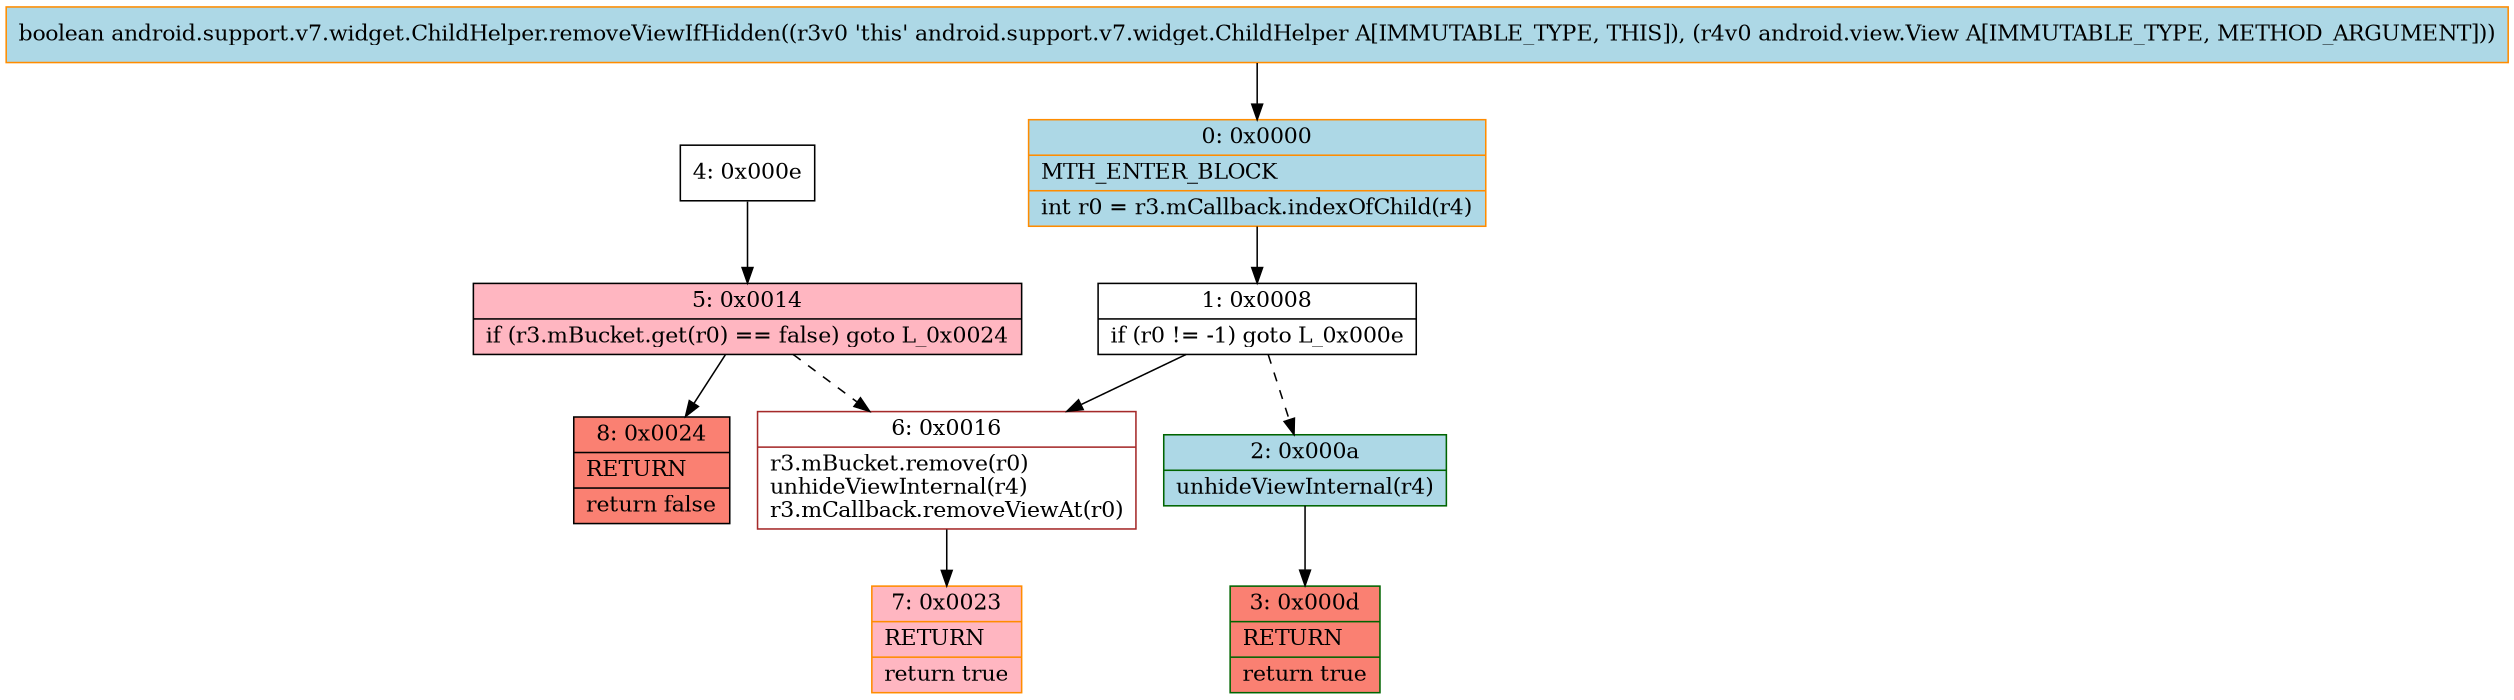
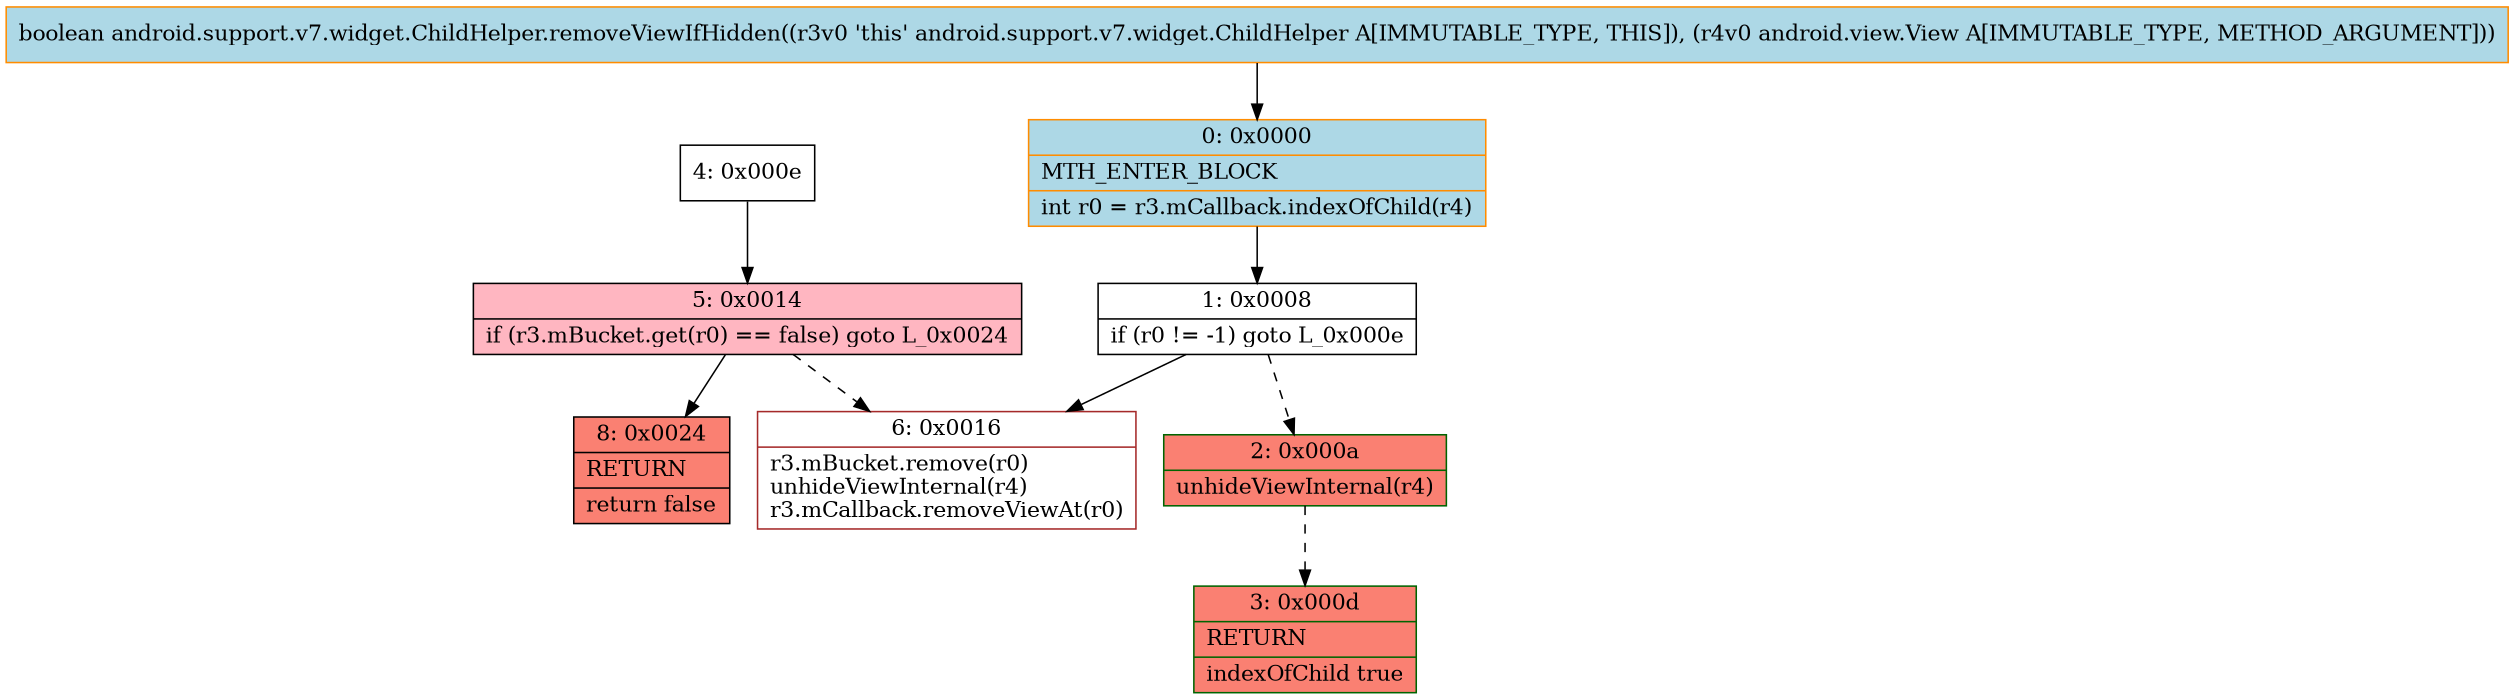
(1305, 470) -> (1305, 470)
(1305, 538) -> (1305, 538)
(947, 639) -> none
(1305, 674) -> (1305, 674)
